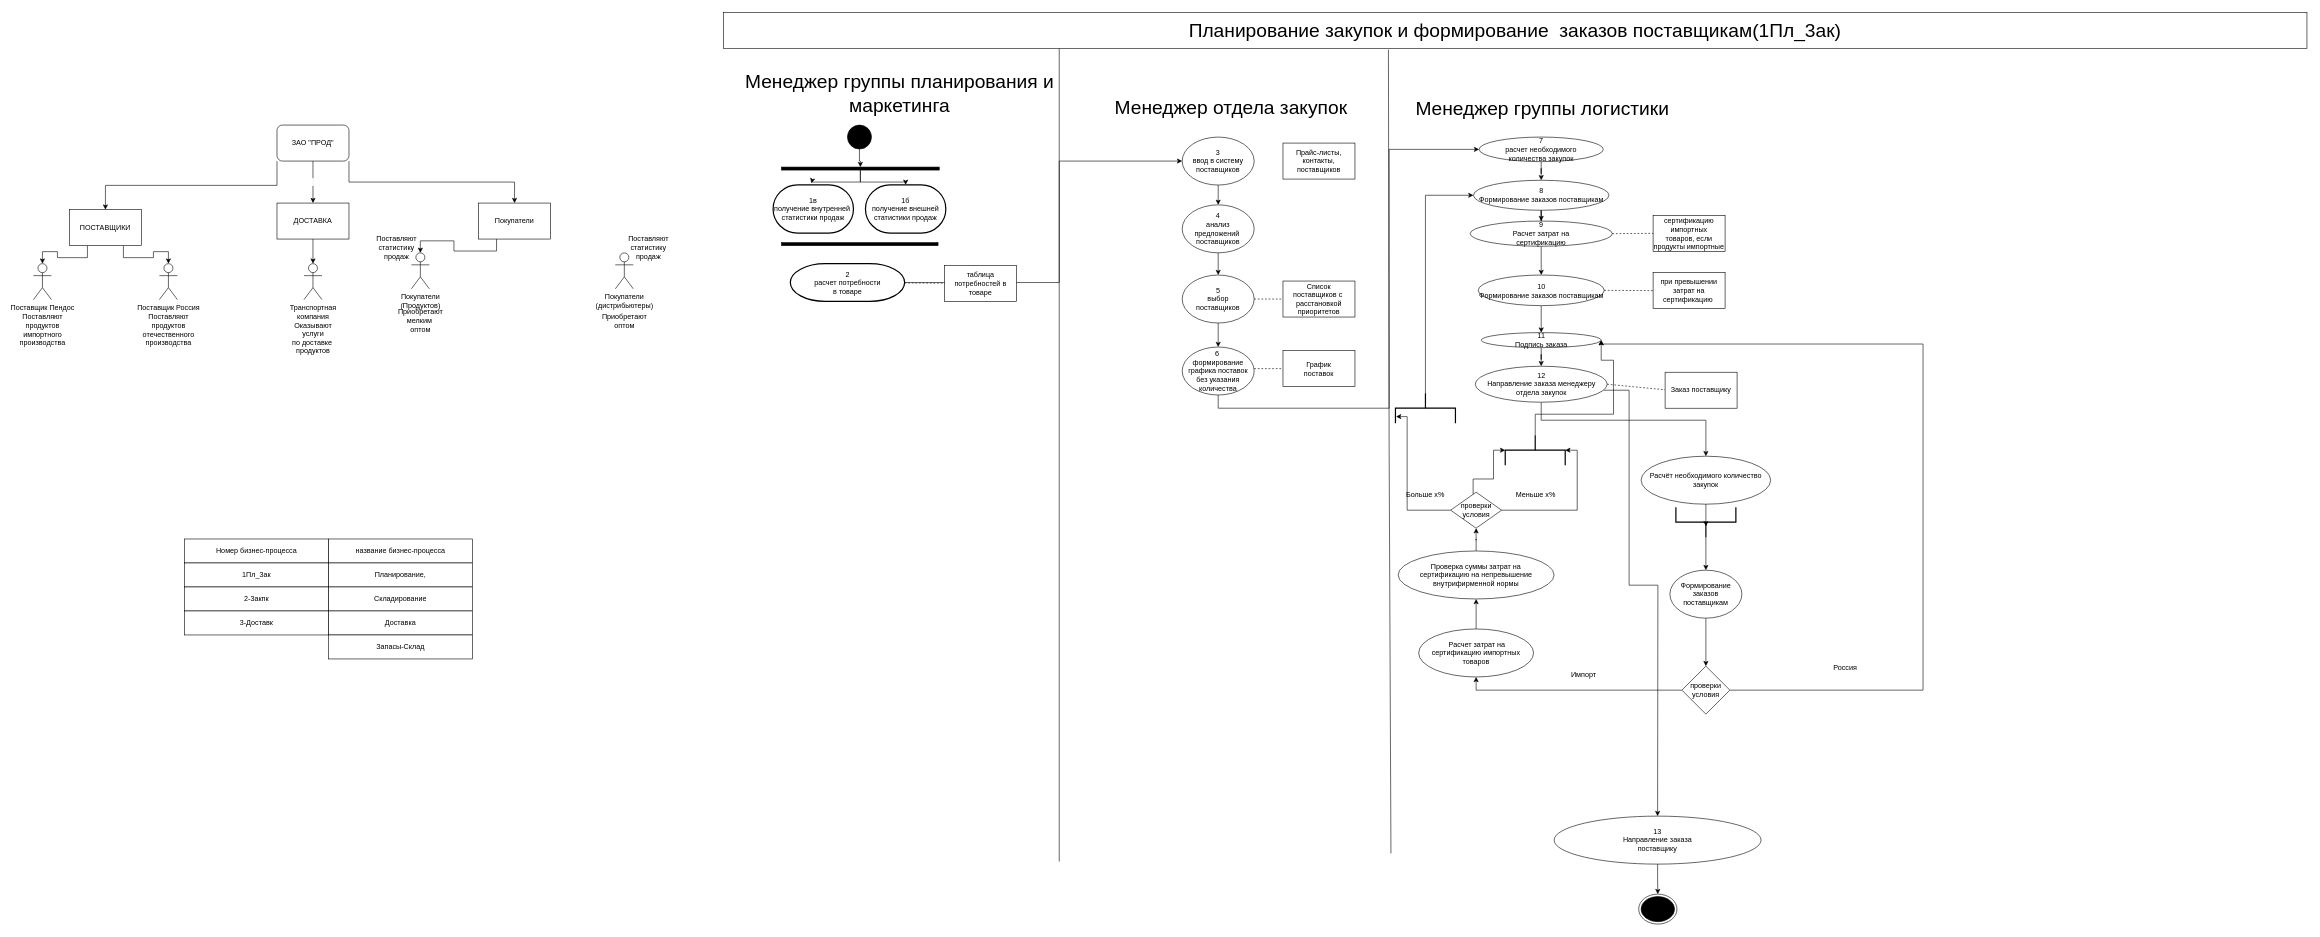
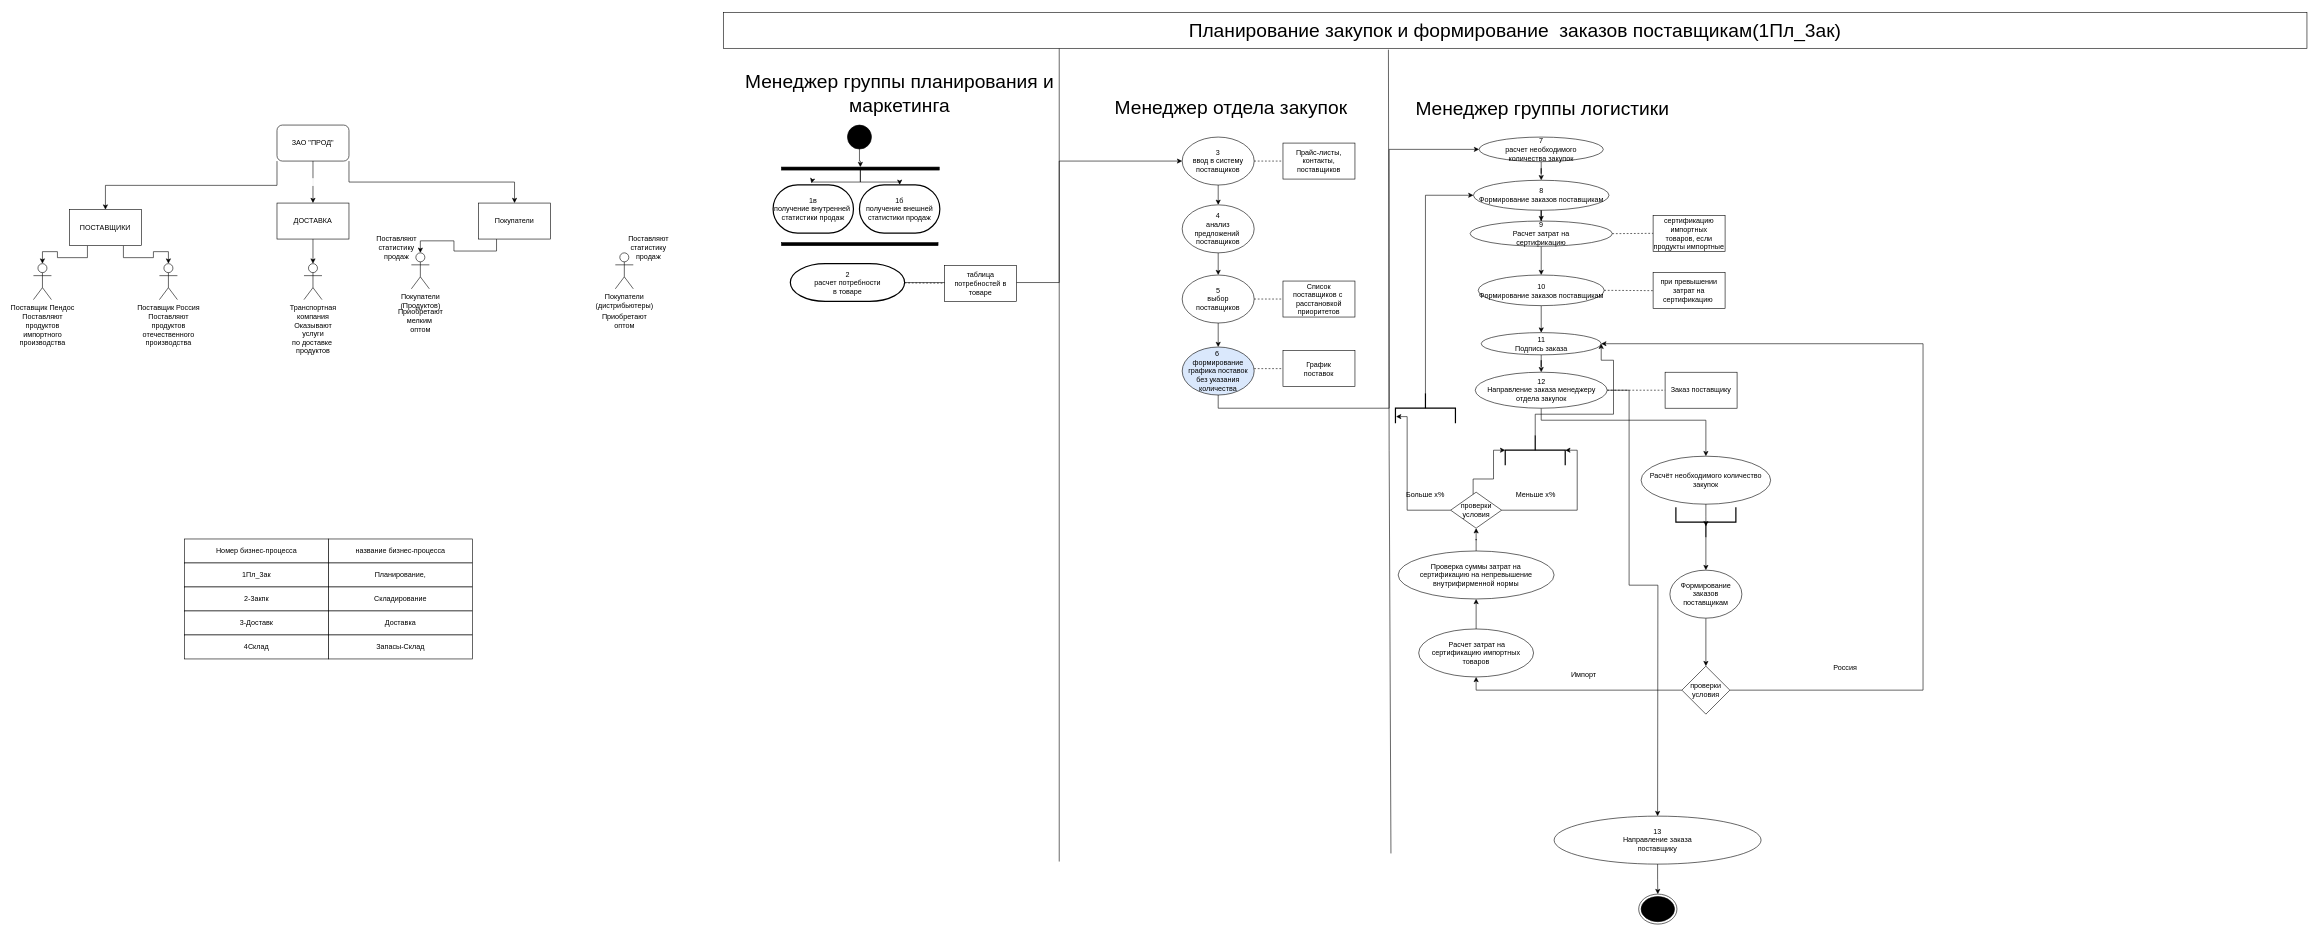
none -> (1268, 161)
(906, 209) -> (900, 209)
(1541, 340) -> (1541, 344)
(1218, 371) -> (1218, 371)
(1541, 384) -> (1541, 390)
none -> (257, 647)
